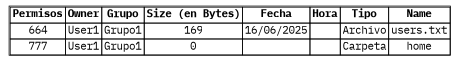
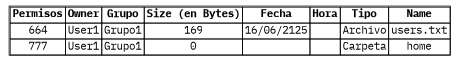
(276, 31) -> (276, 31)
